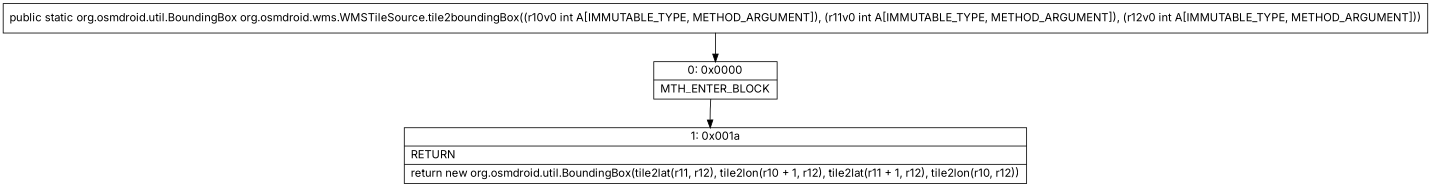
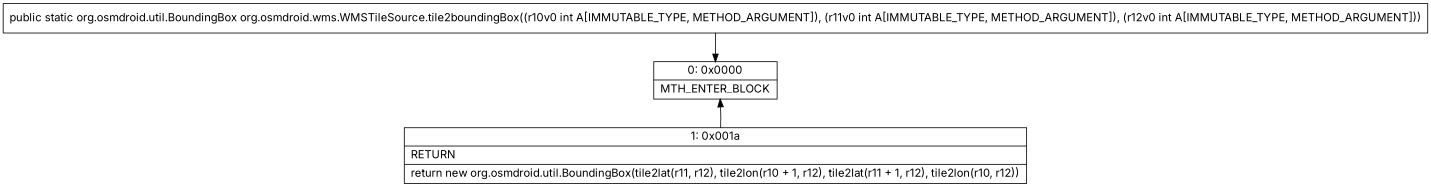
(710, 109) -> (721, 118)
